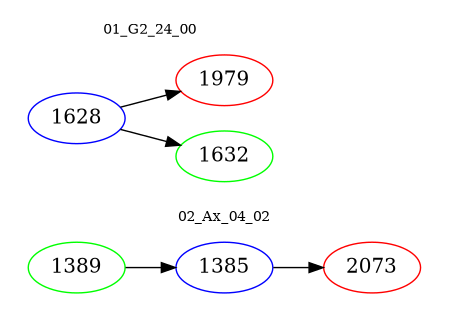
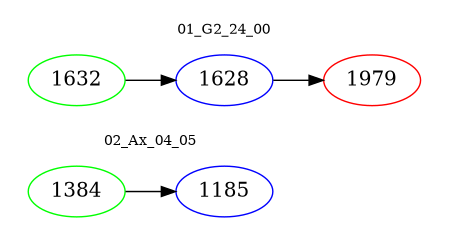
(144, 135) -> (143, 80)
(224, 218) -> (151, 142)
(77, 268) -> (77, 192)
(224, 268) -> (224, 192)
(372, 268) -> none
